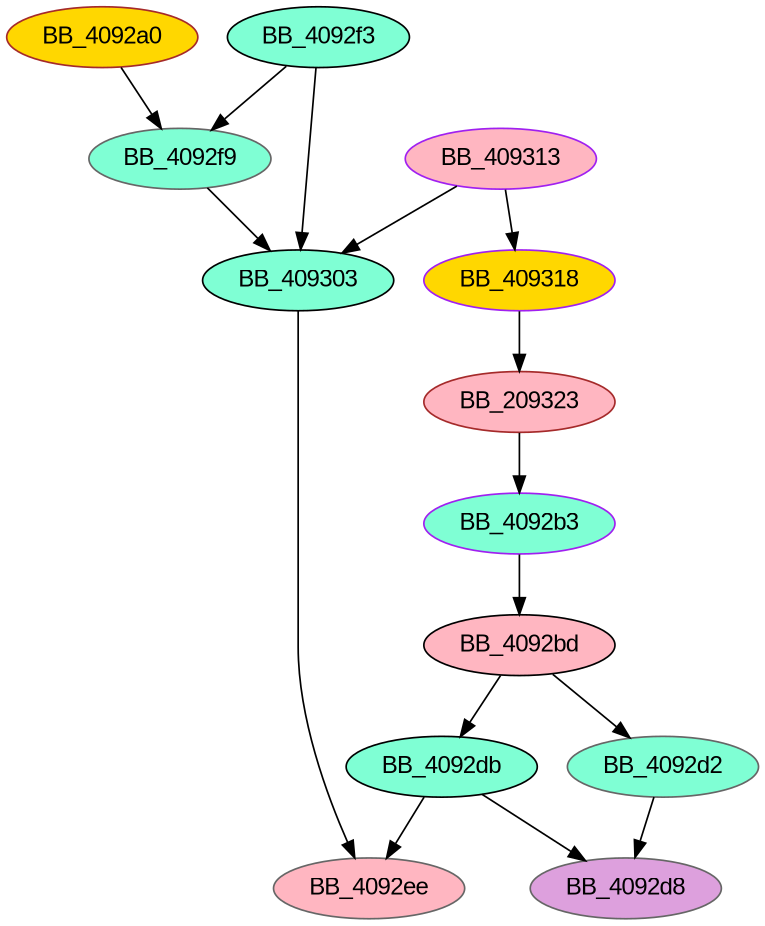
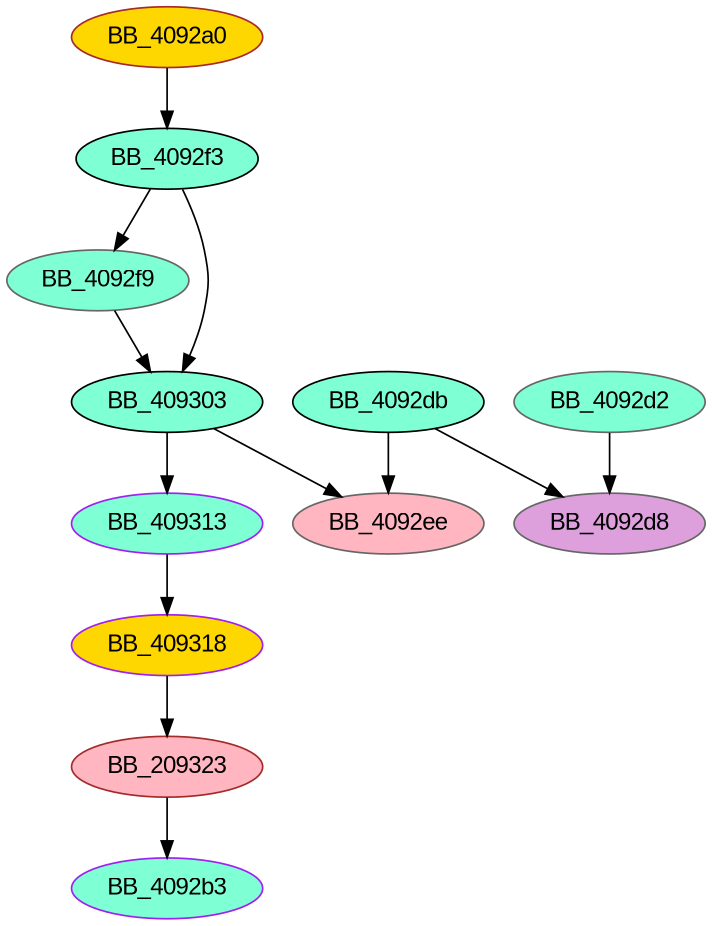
(136, 91) -> (167, 90)
(501, 159) -> (167, 524)
(407, 215) -> (167, 454)
(519, 645) -> none
